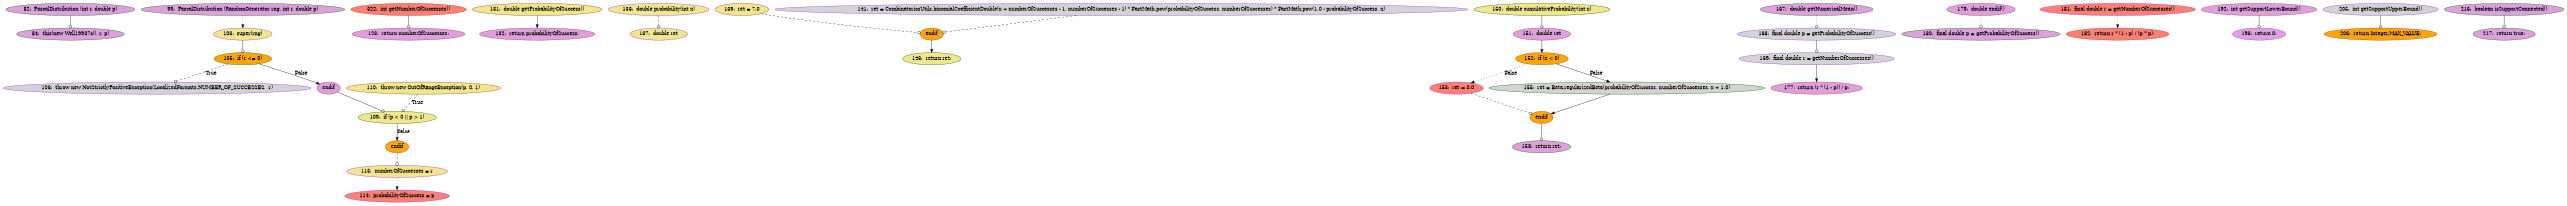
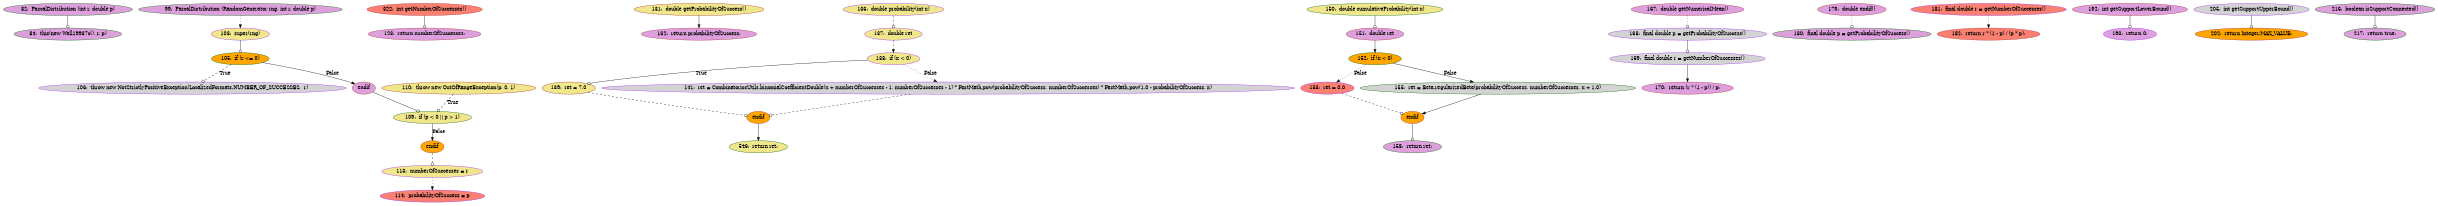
(1817, 9) -> (1688, 9)
(2381, 34) -> (2251, 34)
none -> (893, 59)
(932, 59) -> (758, 147)
(1542, 59) -> (1375, 59)
(1817, 88) -> (1688, 88)
